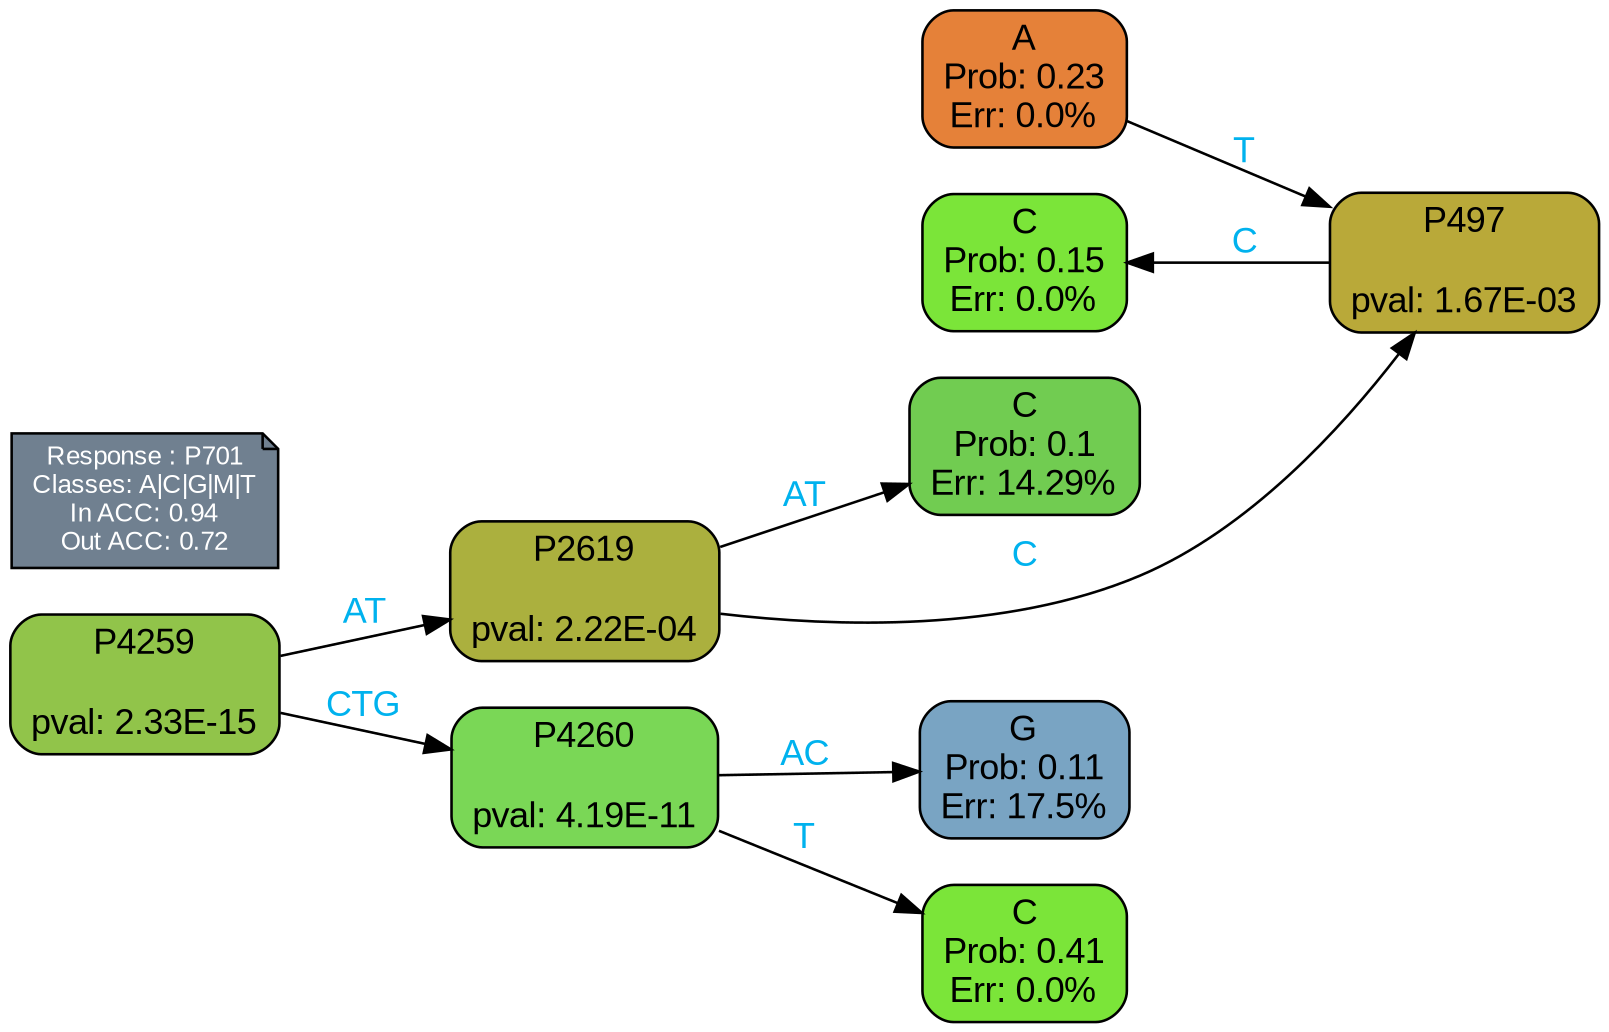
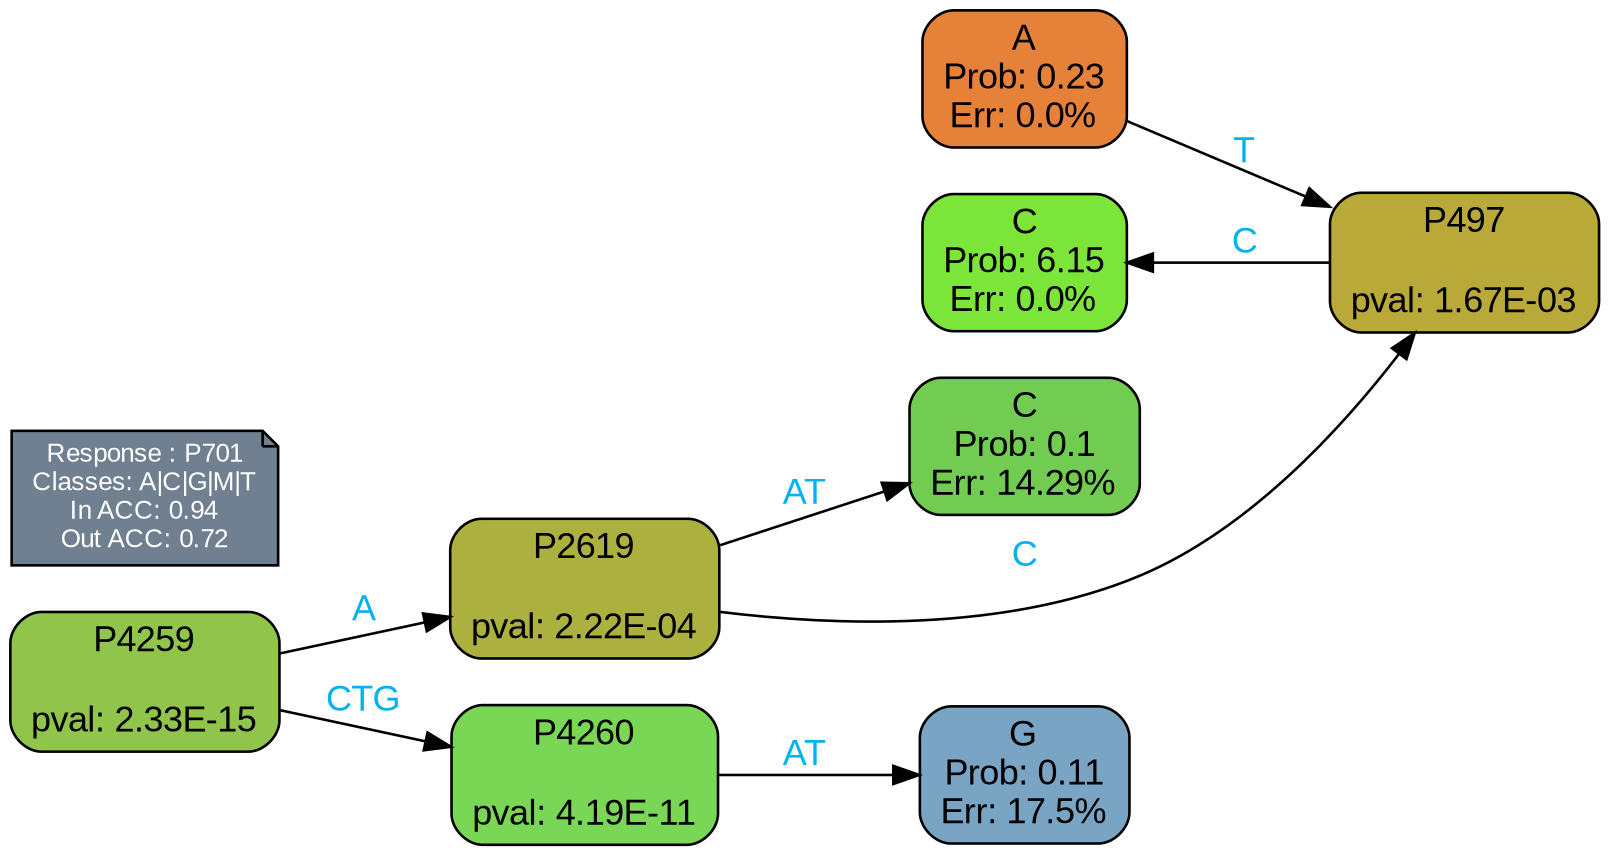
(1025, 263) -> (1025, 263)
(365, 613) -> (365, 611)
(805, 756) -> (805, 756)
(1025, 953) -> none
